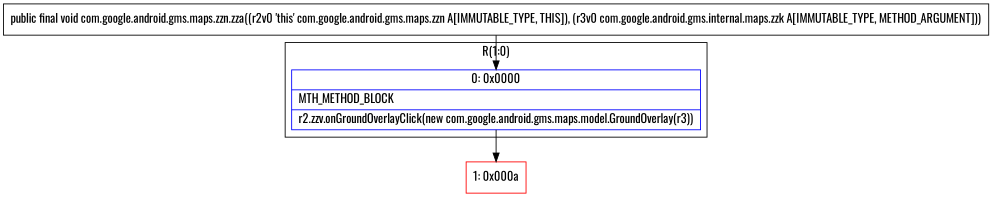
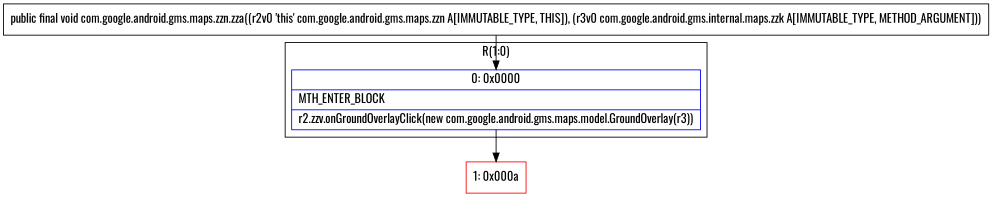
(346, 99) -> (342, 99)
